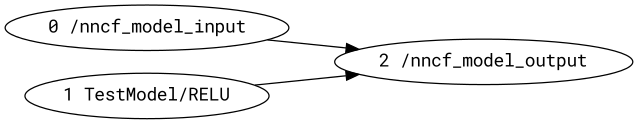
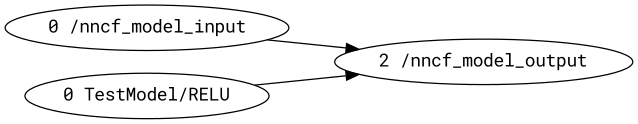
(147, 96) -> (147, 96)
